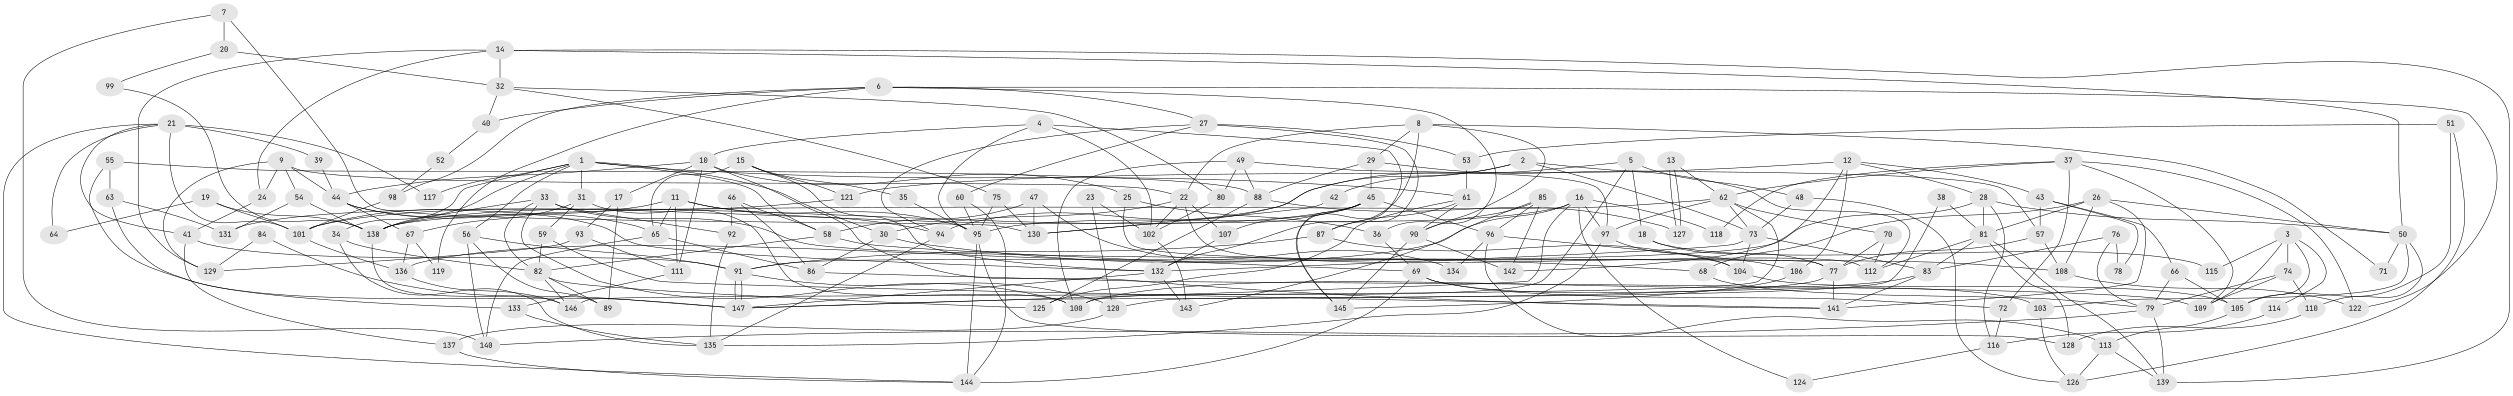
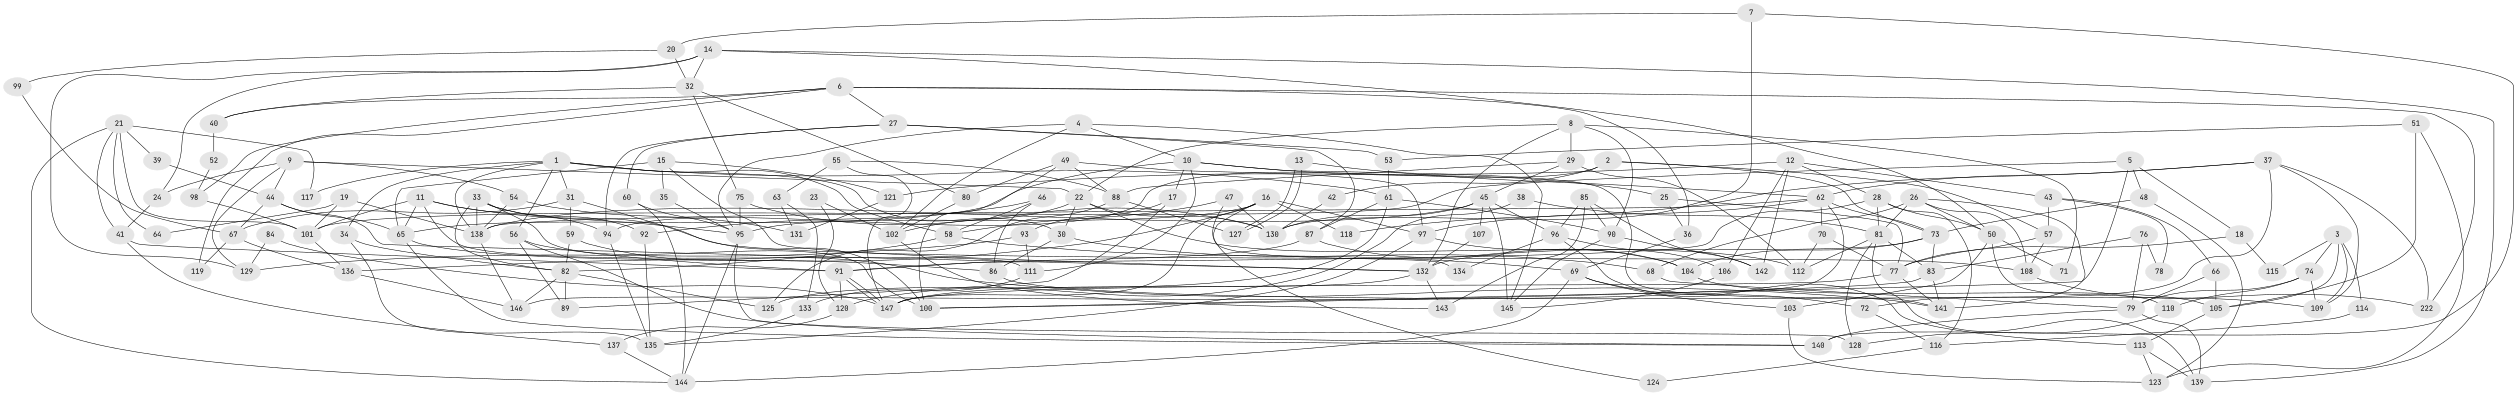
(476, 177) -> (682, 222)
(224, 186) -> (104, 190)
(1205, 216) -> (1176, 216)
(2355, 309) -> (2427, 309)
(2073, 383) -> (2155, 383)
